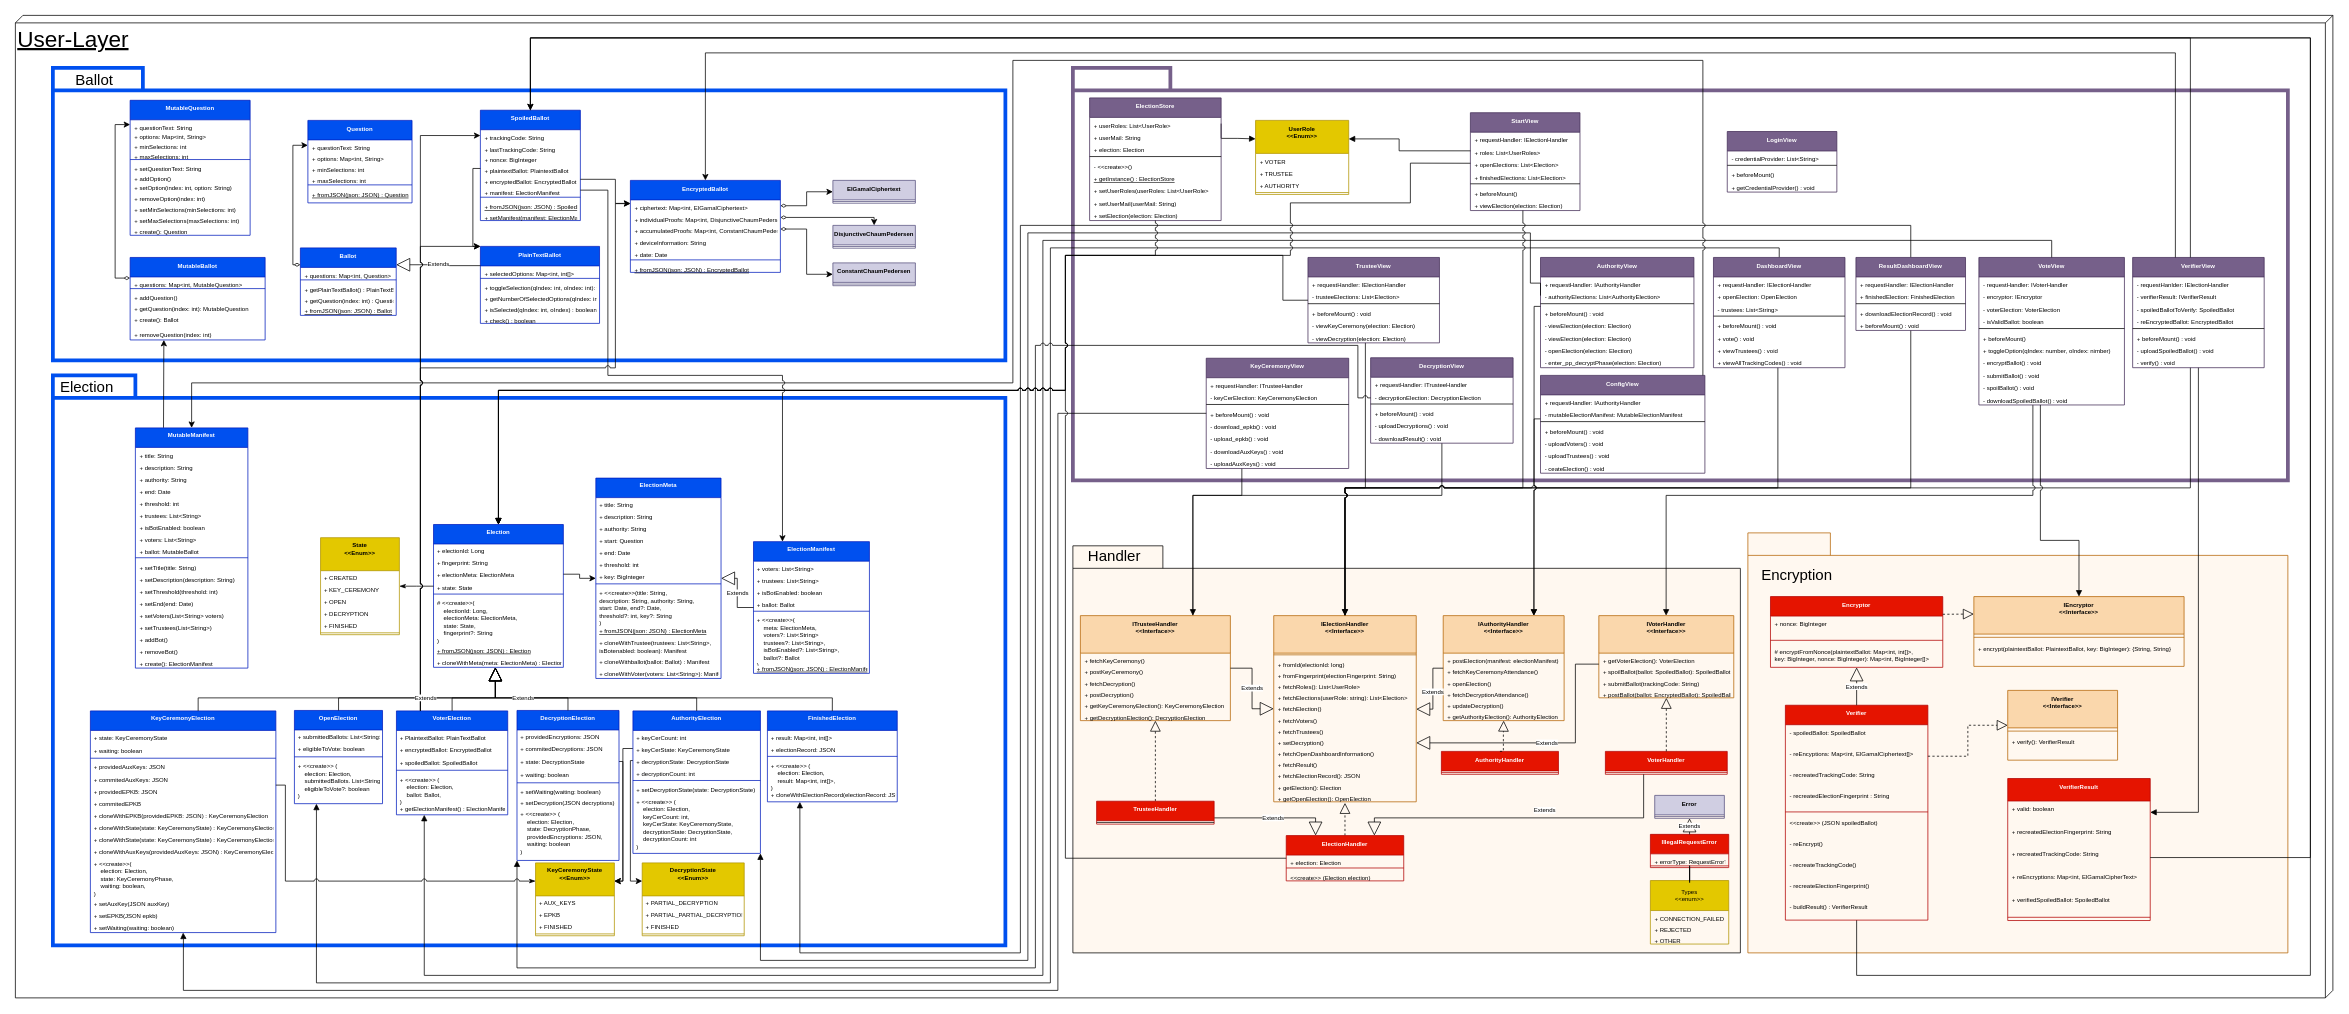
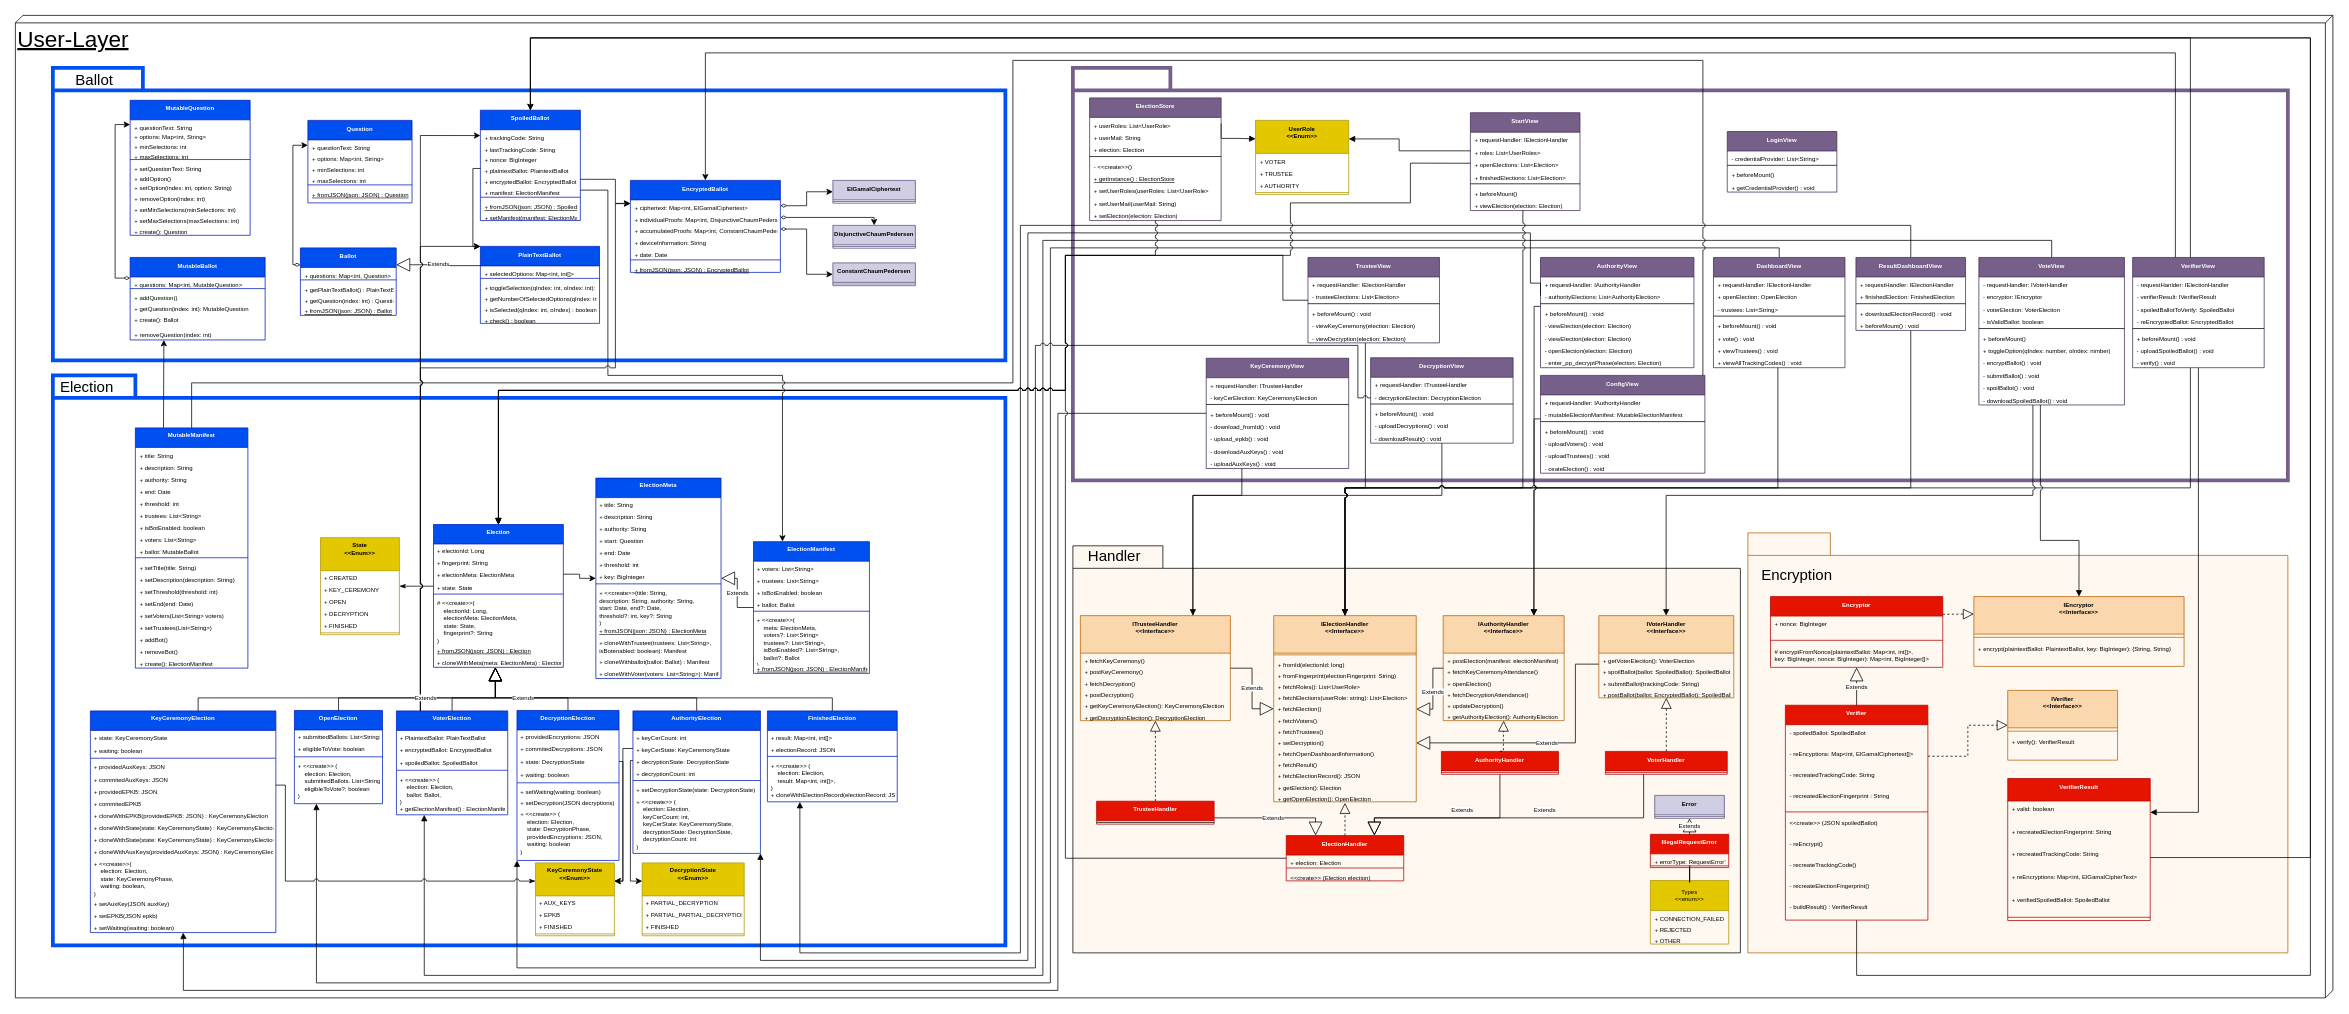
(192, 421) -> (192, 423)
(1246, 427) -> (1249, 427)
none -> (1500, 796)
